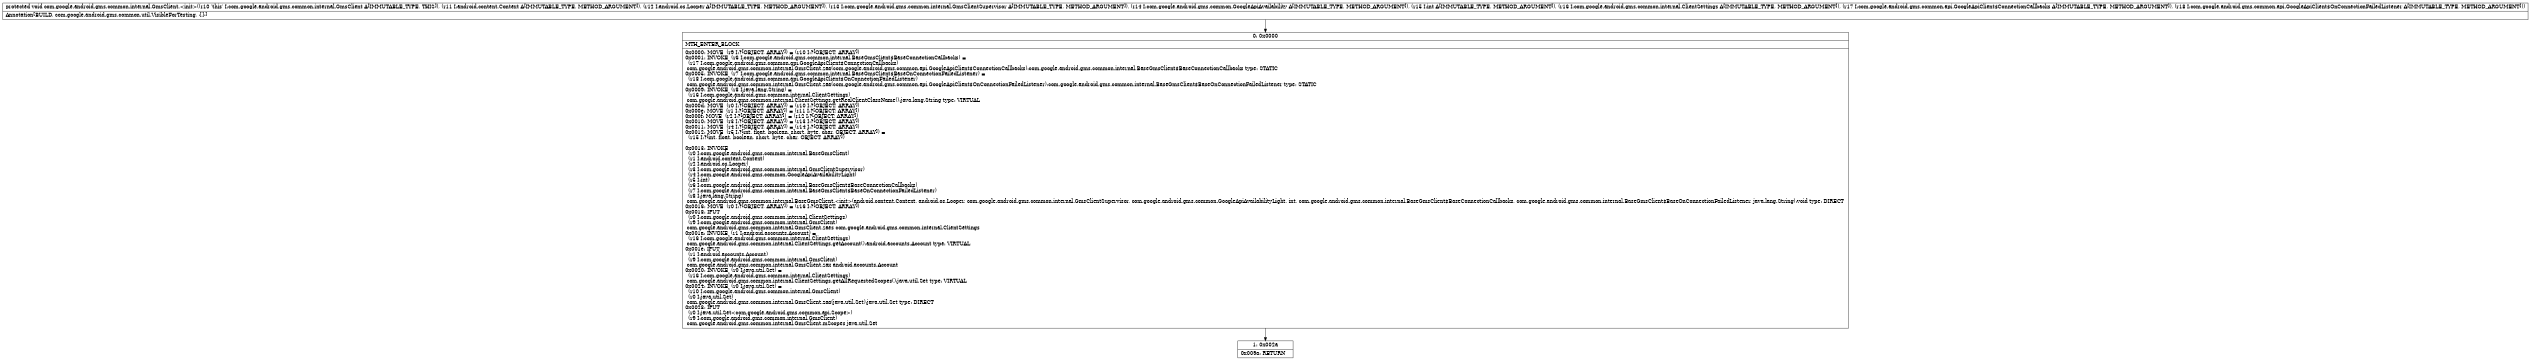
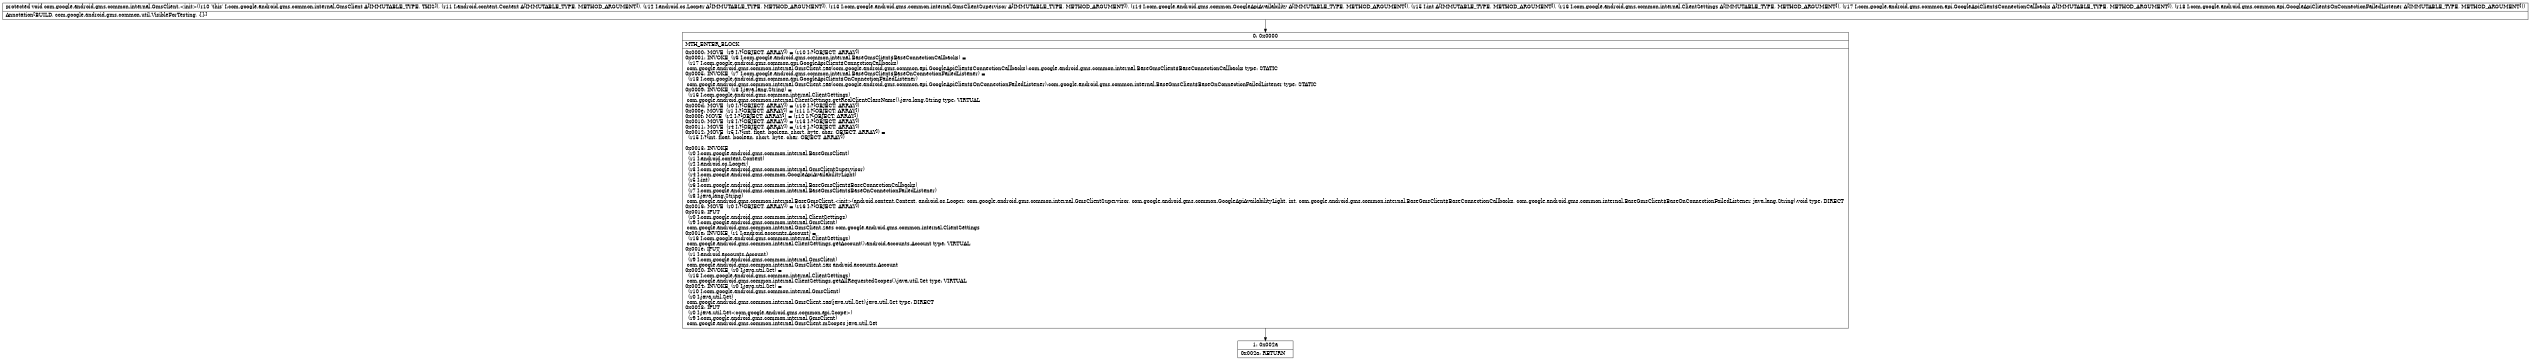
(1265, 353) -> (1265, 353)
